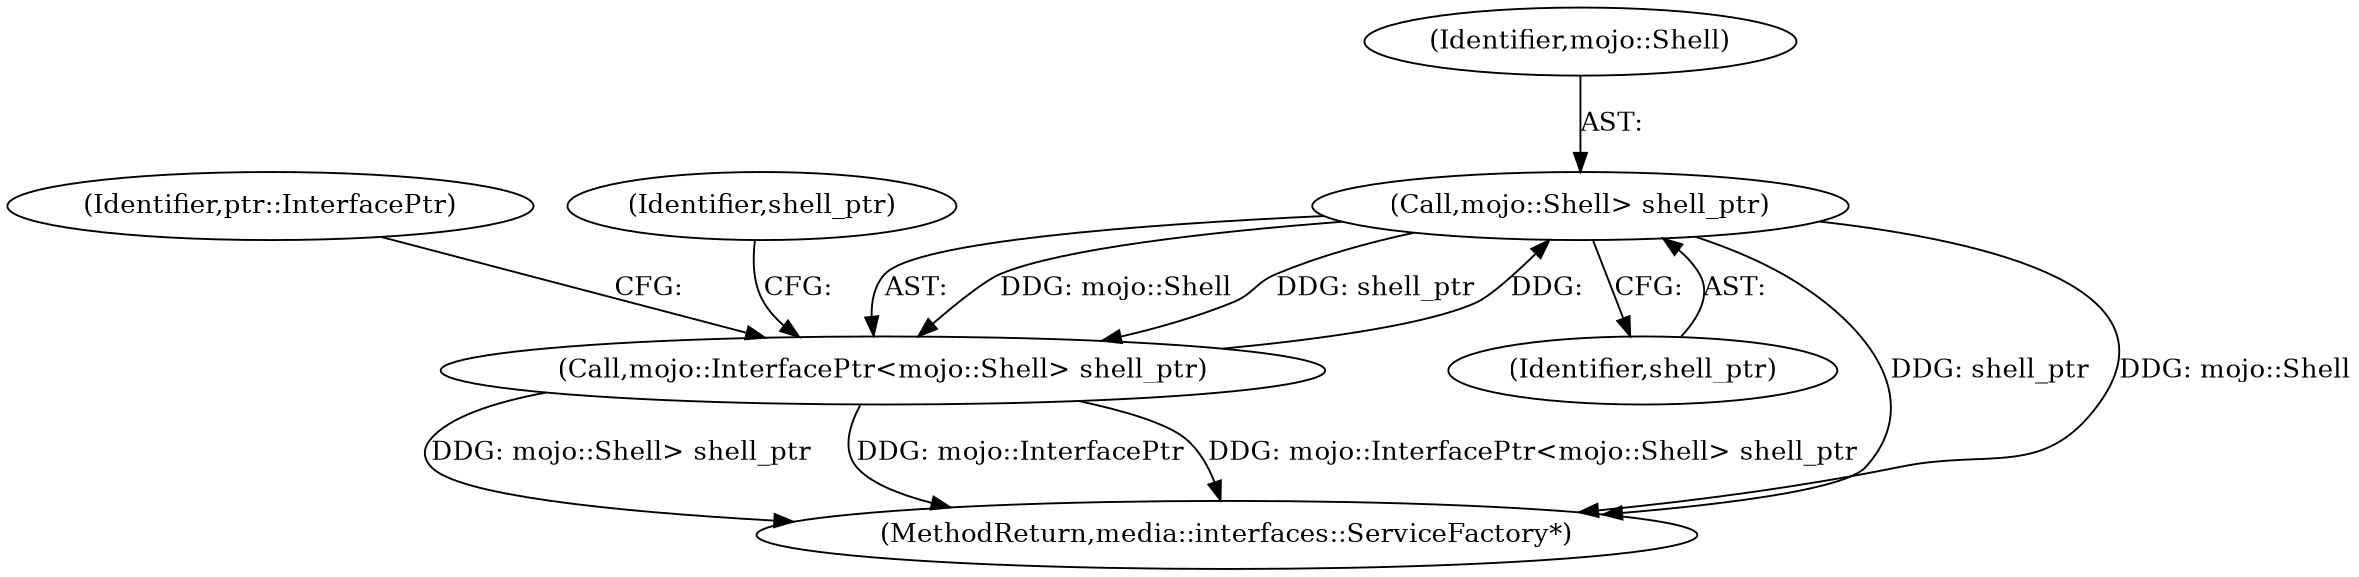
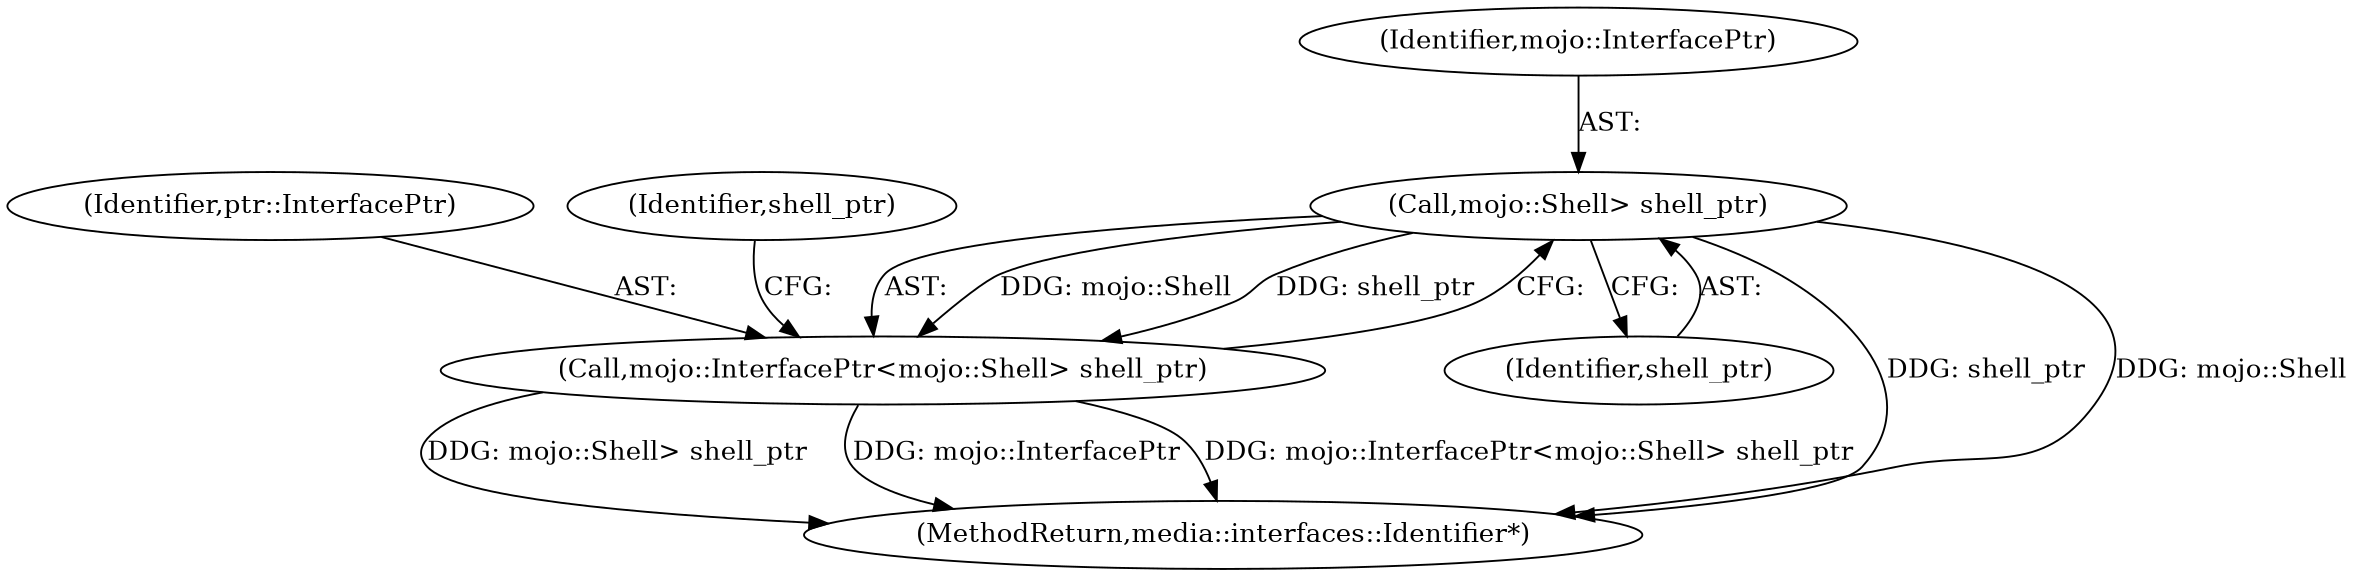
(1580, 42) -> (1579, 42)
(653, 288) -> (650, 288)
(1551, 288) -> (1555, 288)
(1227, 535) -> (1223, 535)
